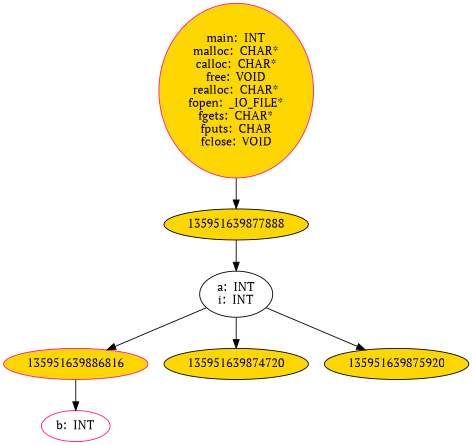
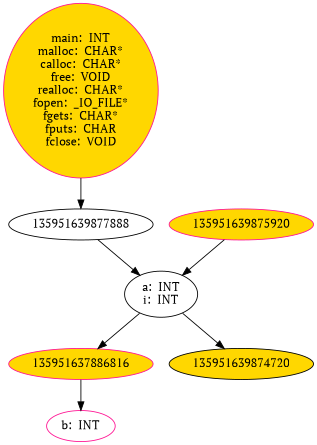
(236, 224) -> (81, 224)
(312, 327) -> (207, 255)
(76, 364) -> (81, 364)
(397, 364) -> (241, 224)
